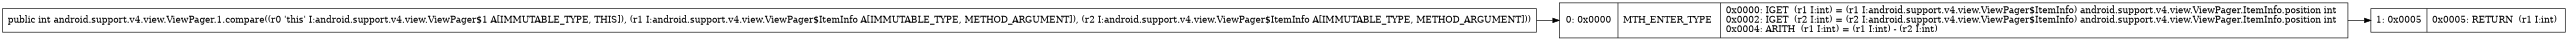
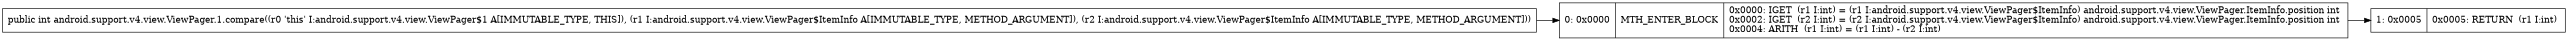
(1668, 20) -> (1670, 20)
